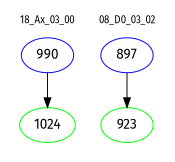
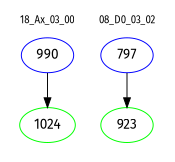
(127, 55) -> (127, 55)
